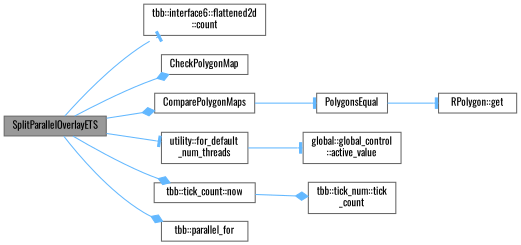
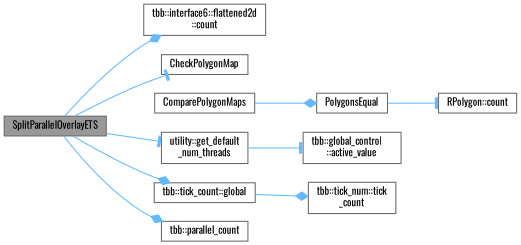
(105, 76) -> (105, 76)
(118, 94) -> (118, 94)
(283, 103) -> (283, 103)
(478, 103) -> (478, 103)
(124, 115) -> none
(205, 148) -> (205, 148)
(352, 148) -> (352, 148)
(205, 193) -> (205, 193)
(205, 231) -> (205, 231)
